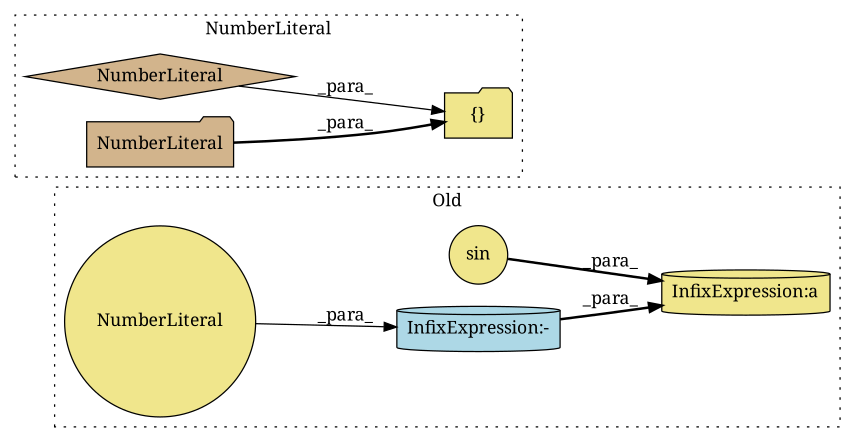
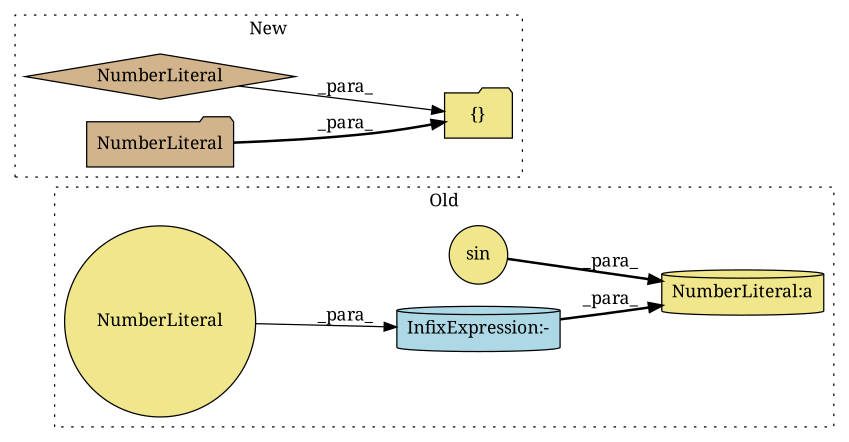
(269, 30) -> (269, 30)
(746, 293) -> (743, 293)
